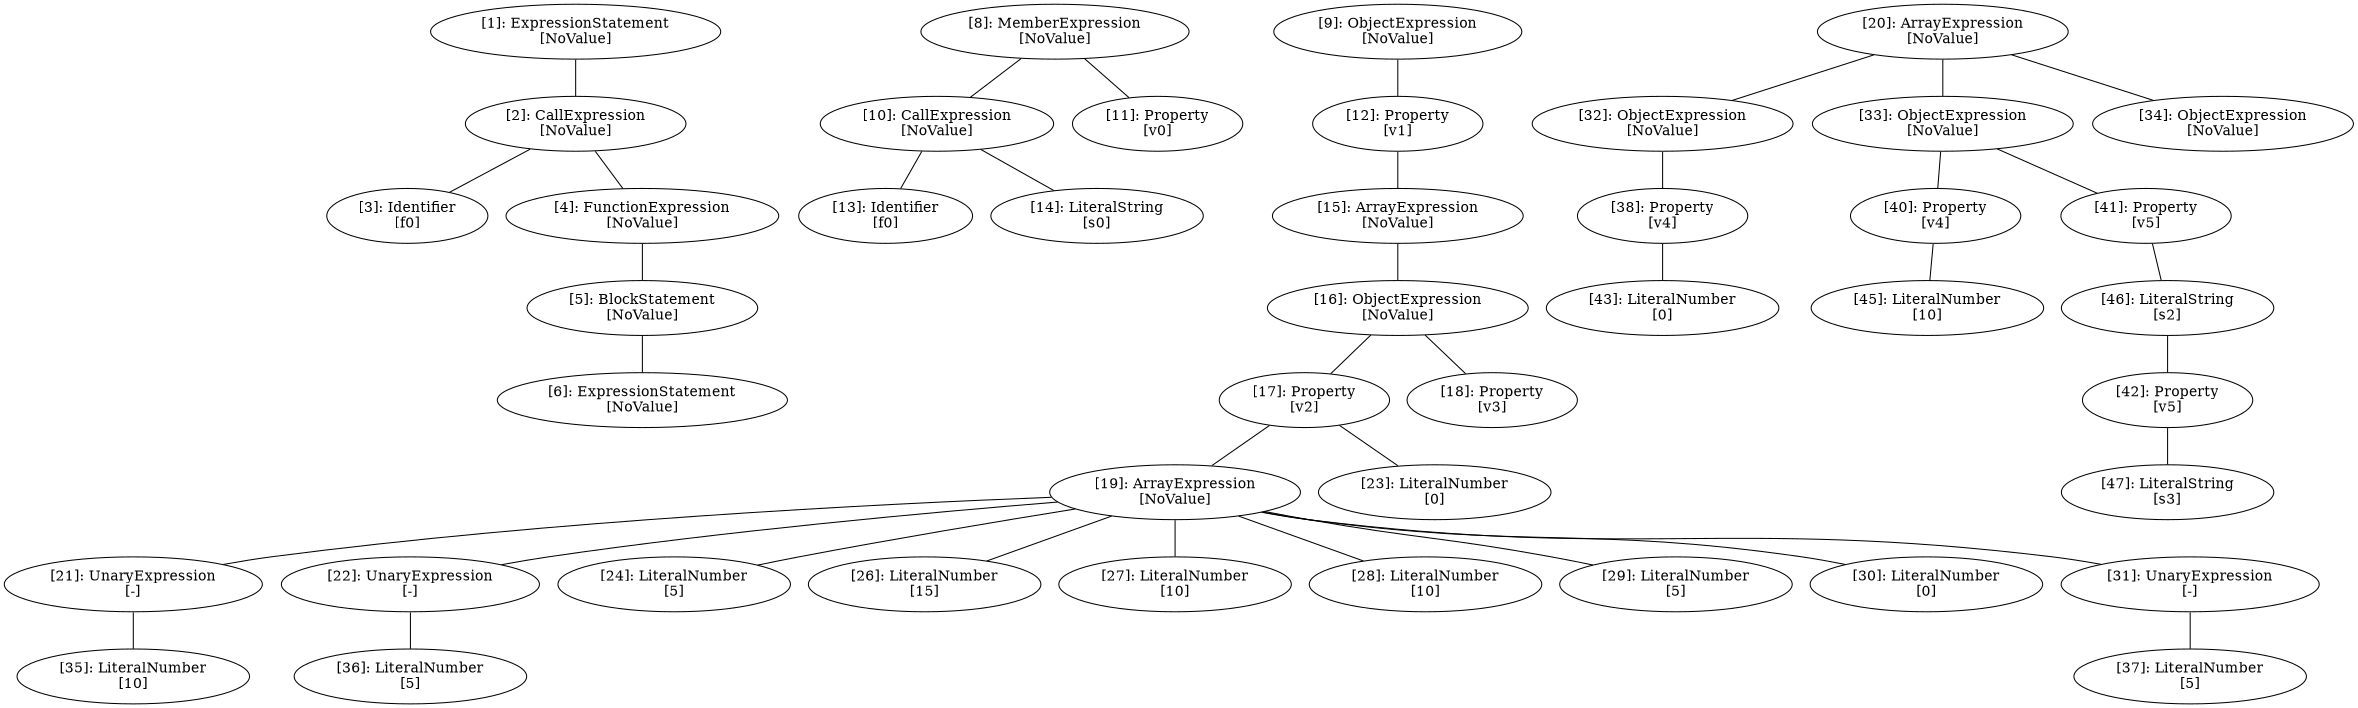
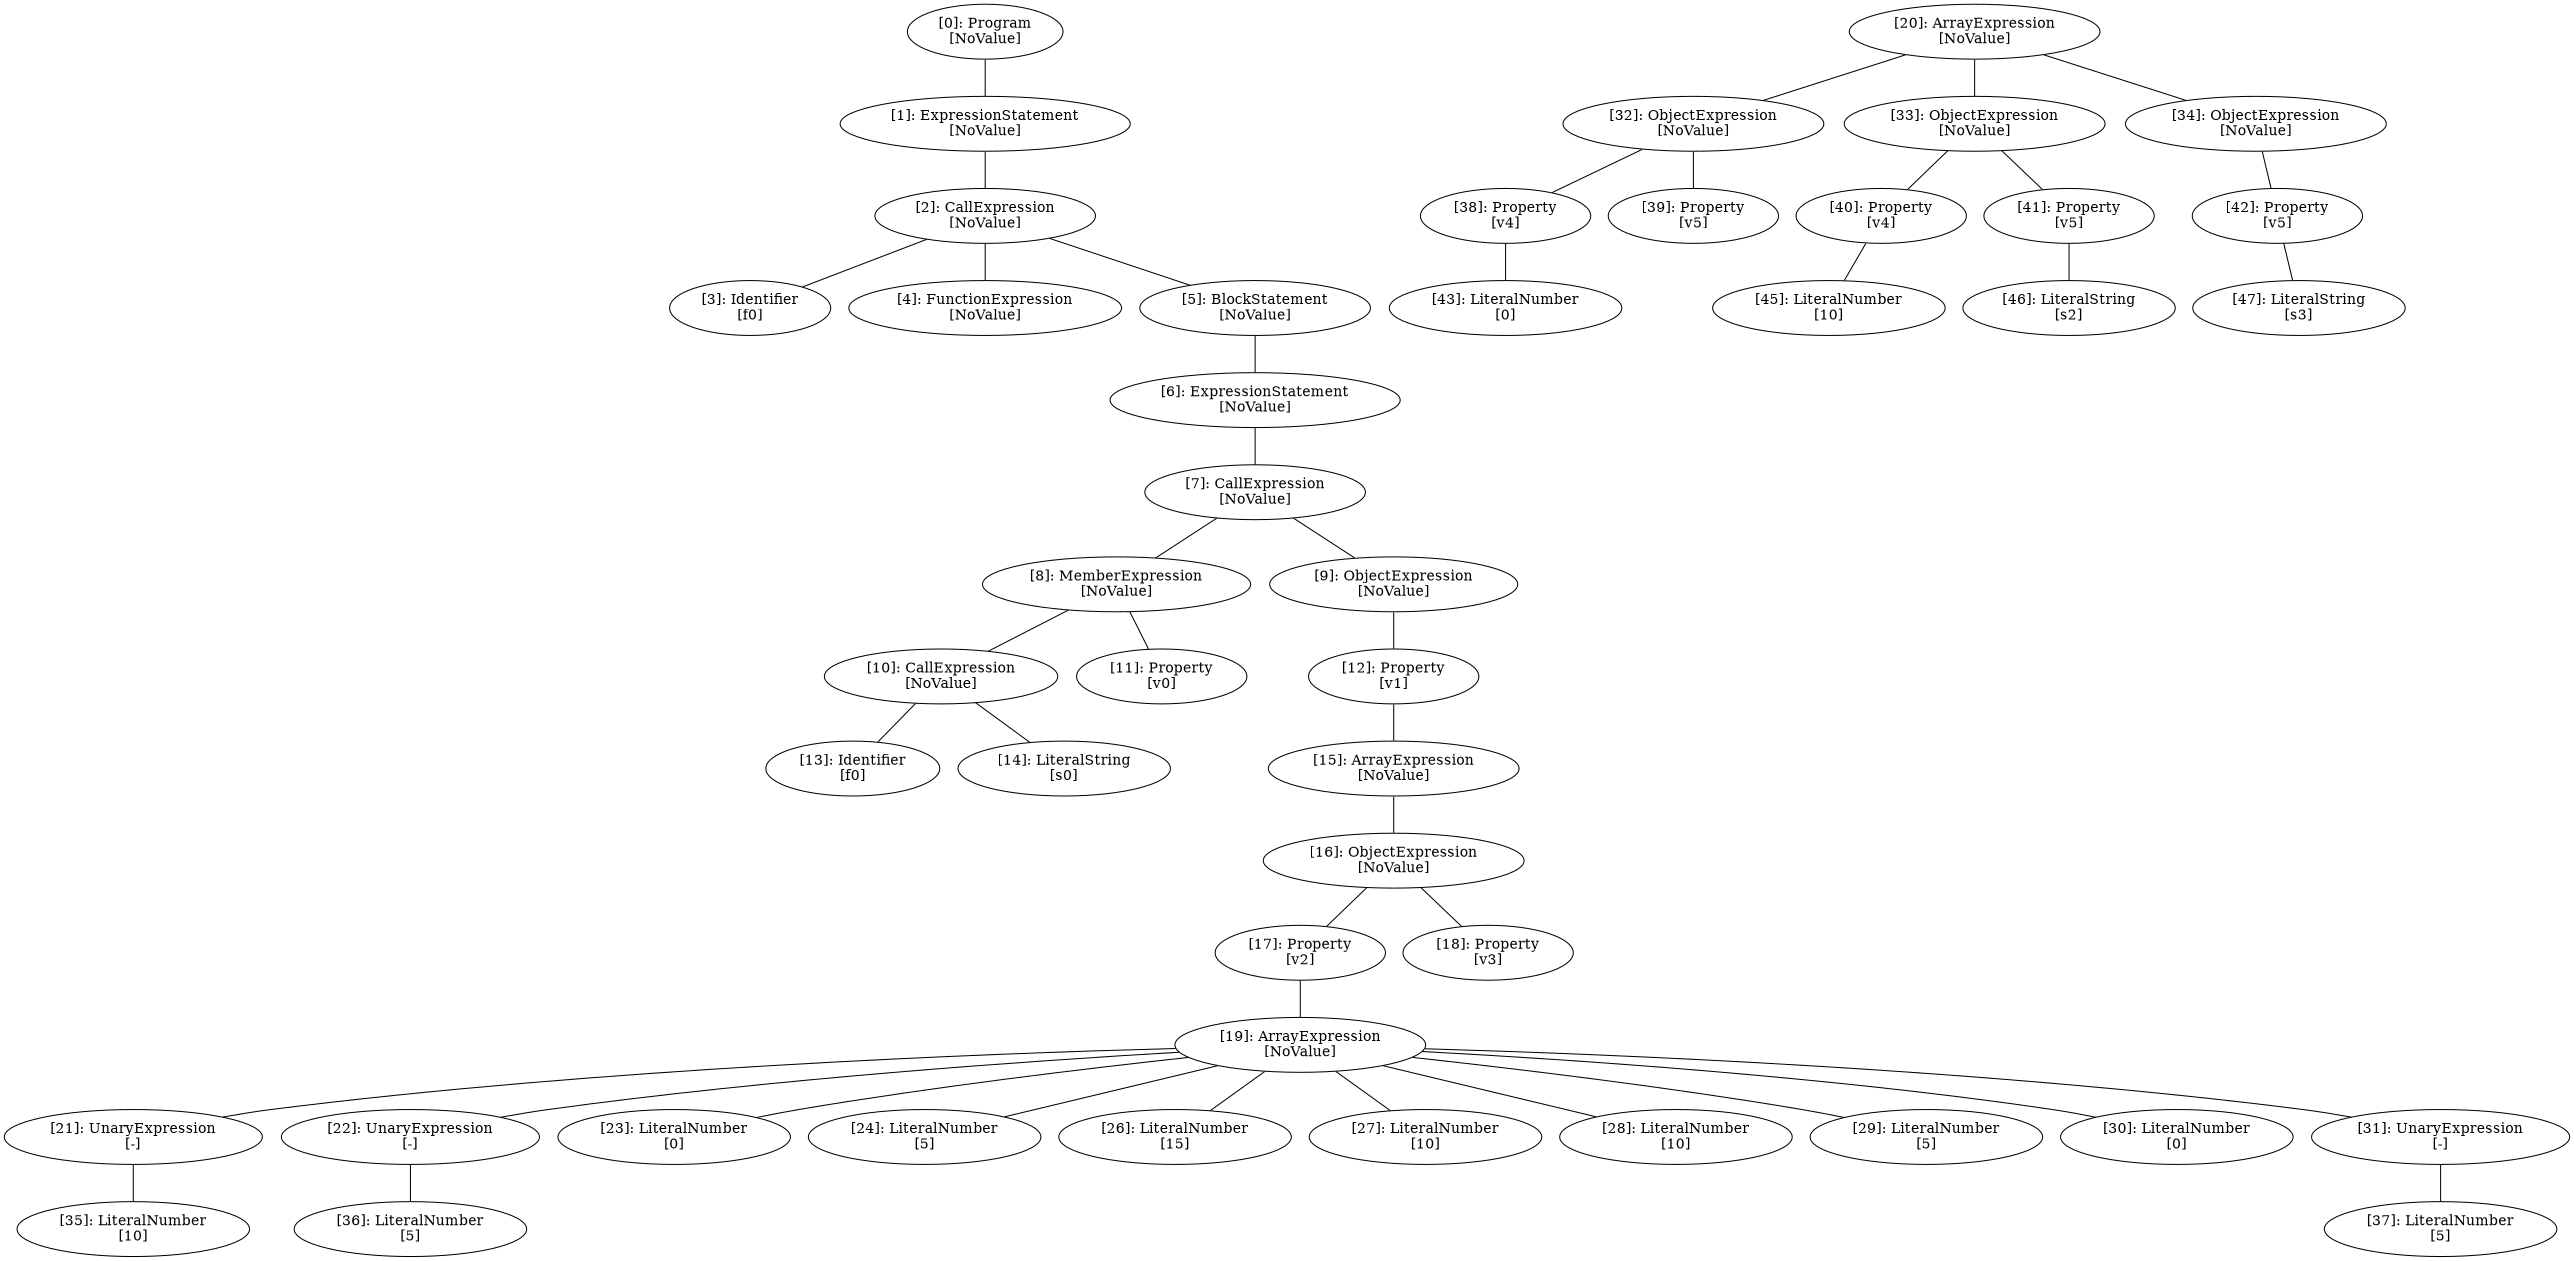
none -> (985, 32)
none -> (1693, 216)
(642, 262) -> (1120, 262)
(2168, 354) -> (2267, 170)
(1369, 446) -> (972, 1084)
none -> (1255, 492)
